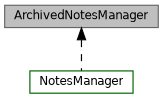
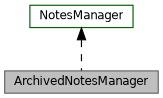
(81, 55) -> (81, 55)
